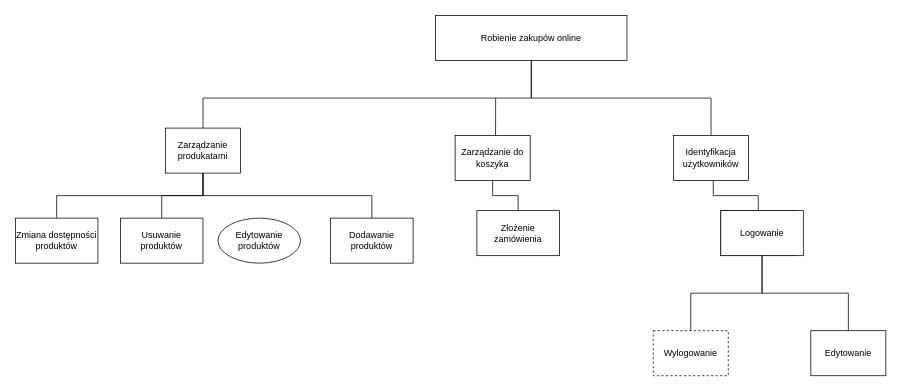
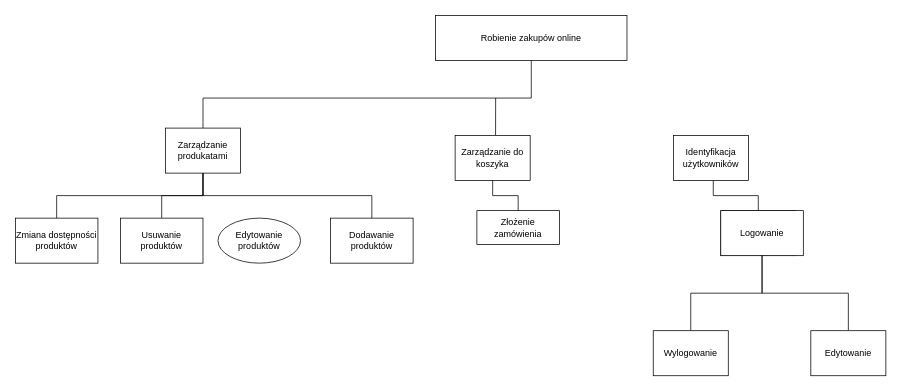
(639, 98) -> none
(518, 233) -> (518, 227)
(690, 353) -> (690, 353)
